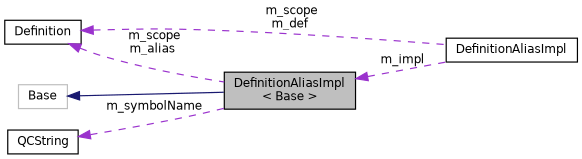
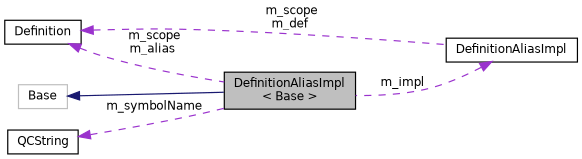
(408, 69) -> (420, 90)
